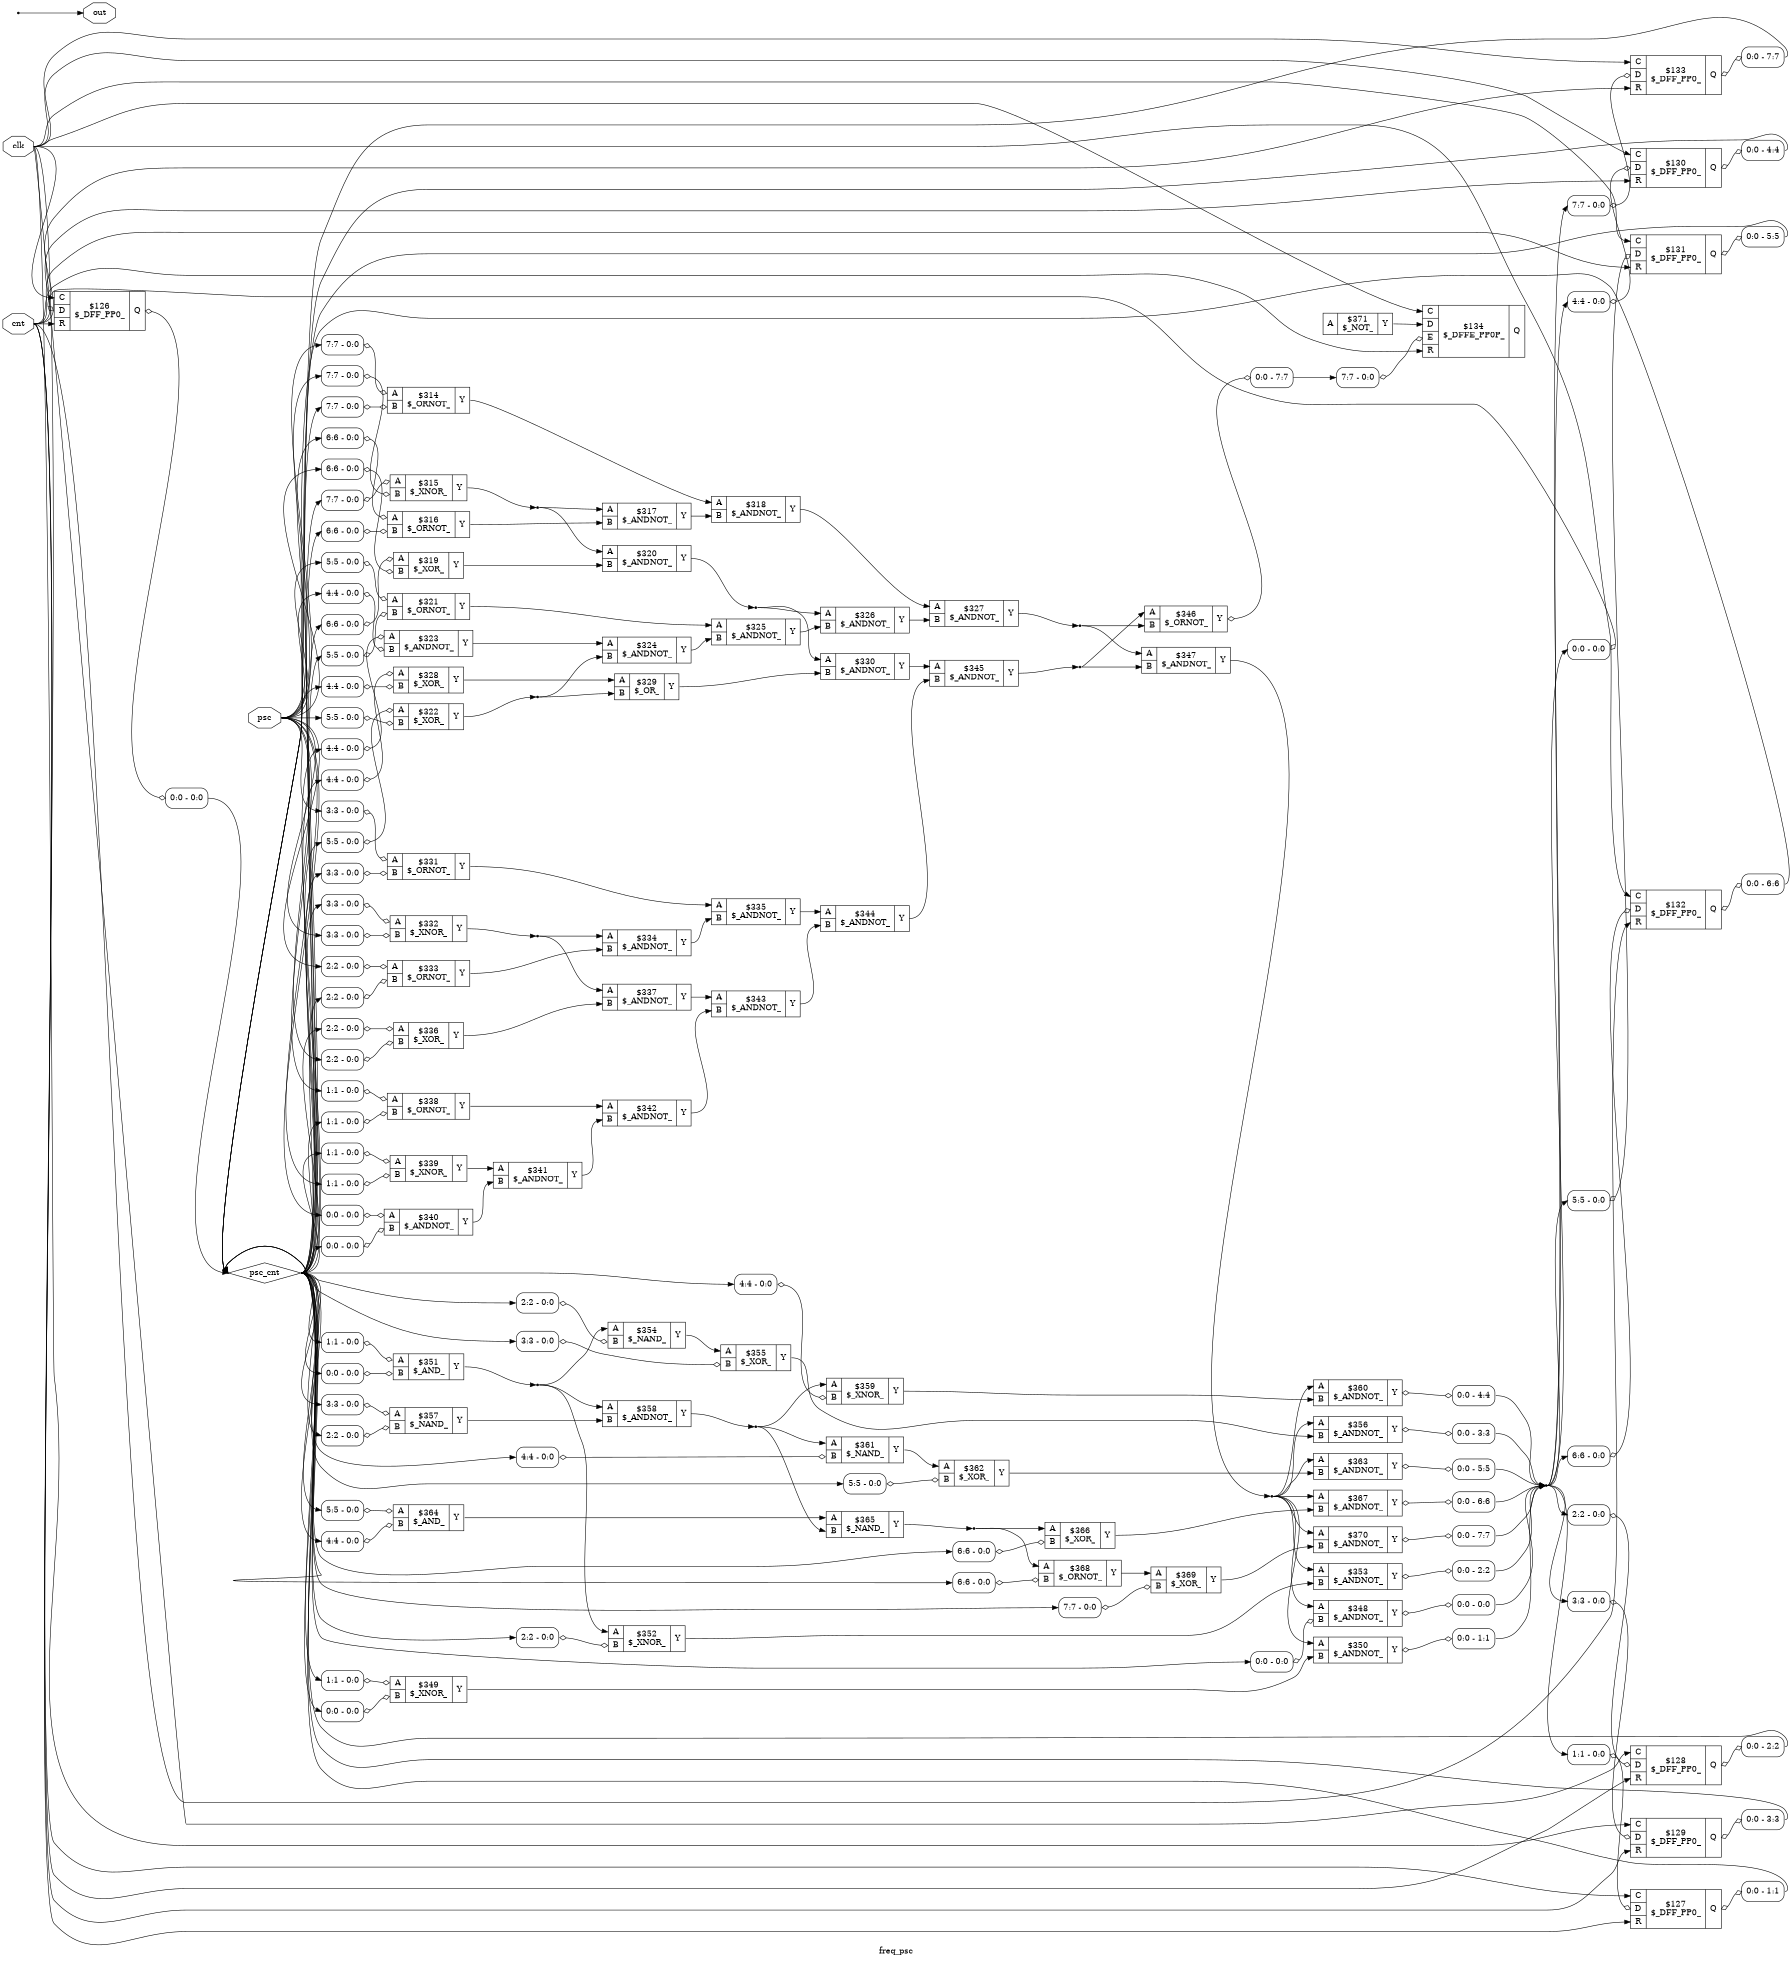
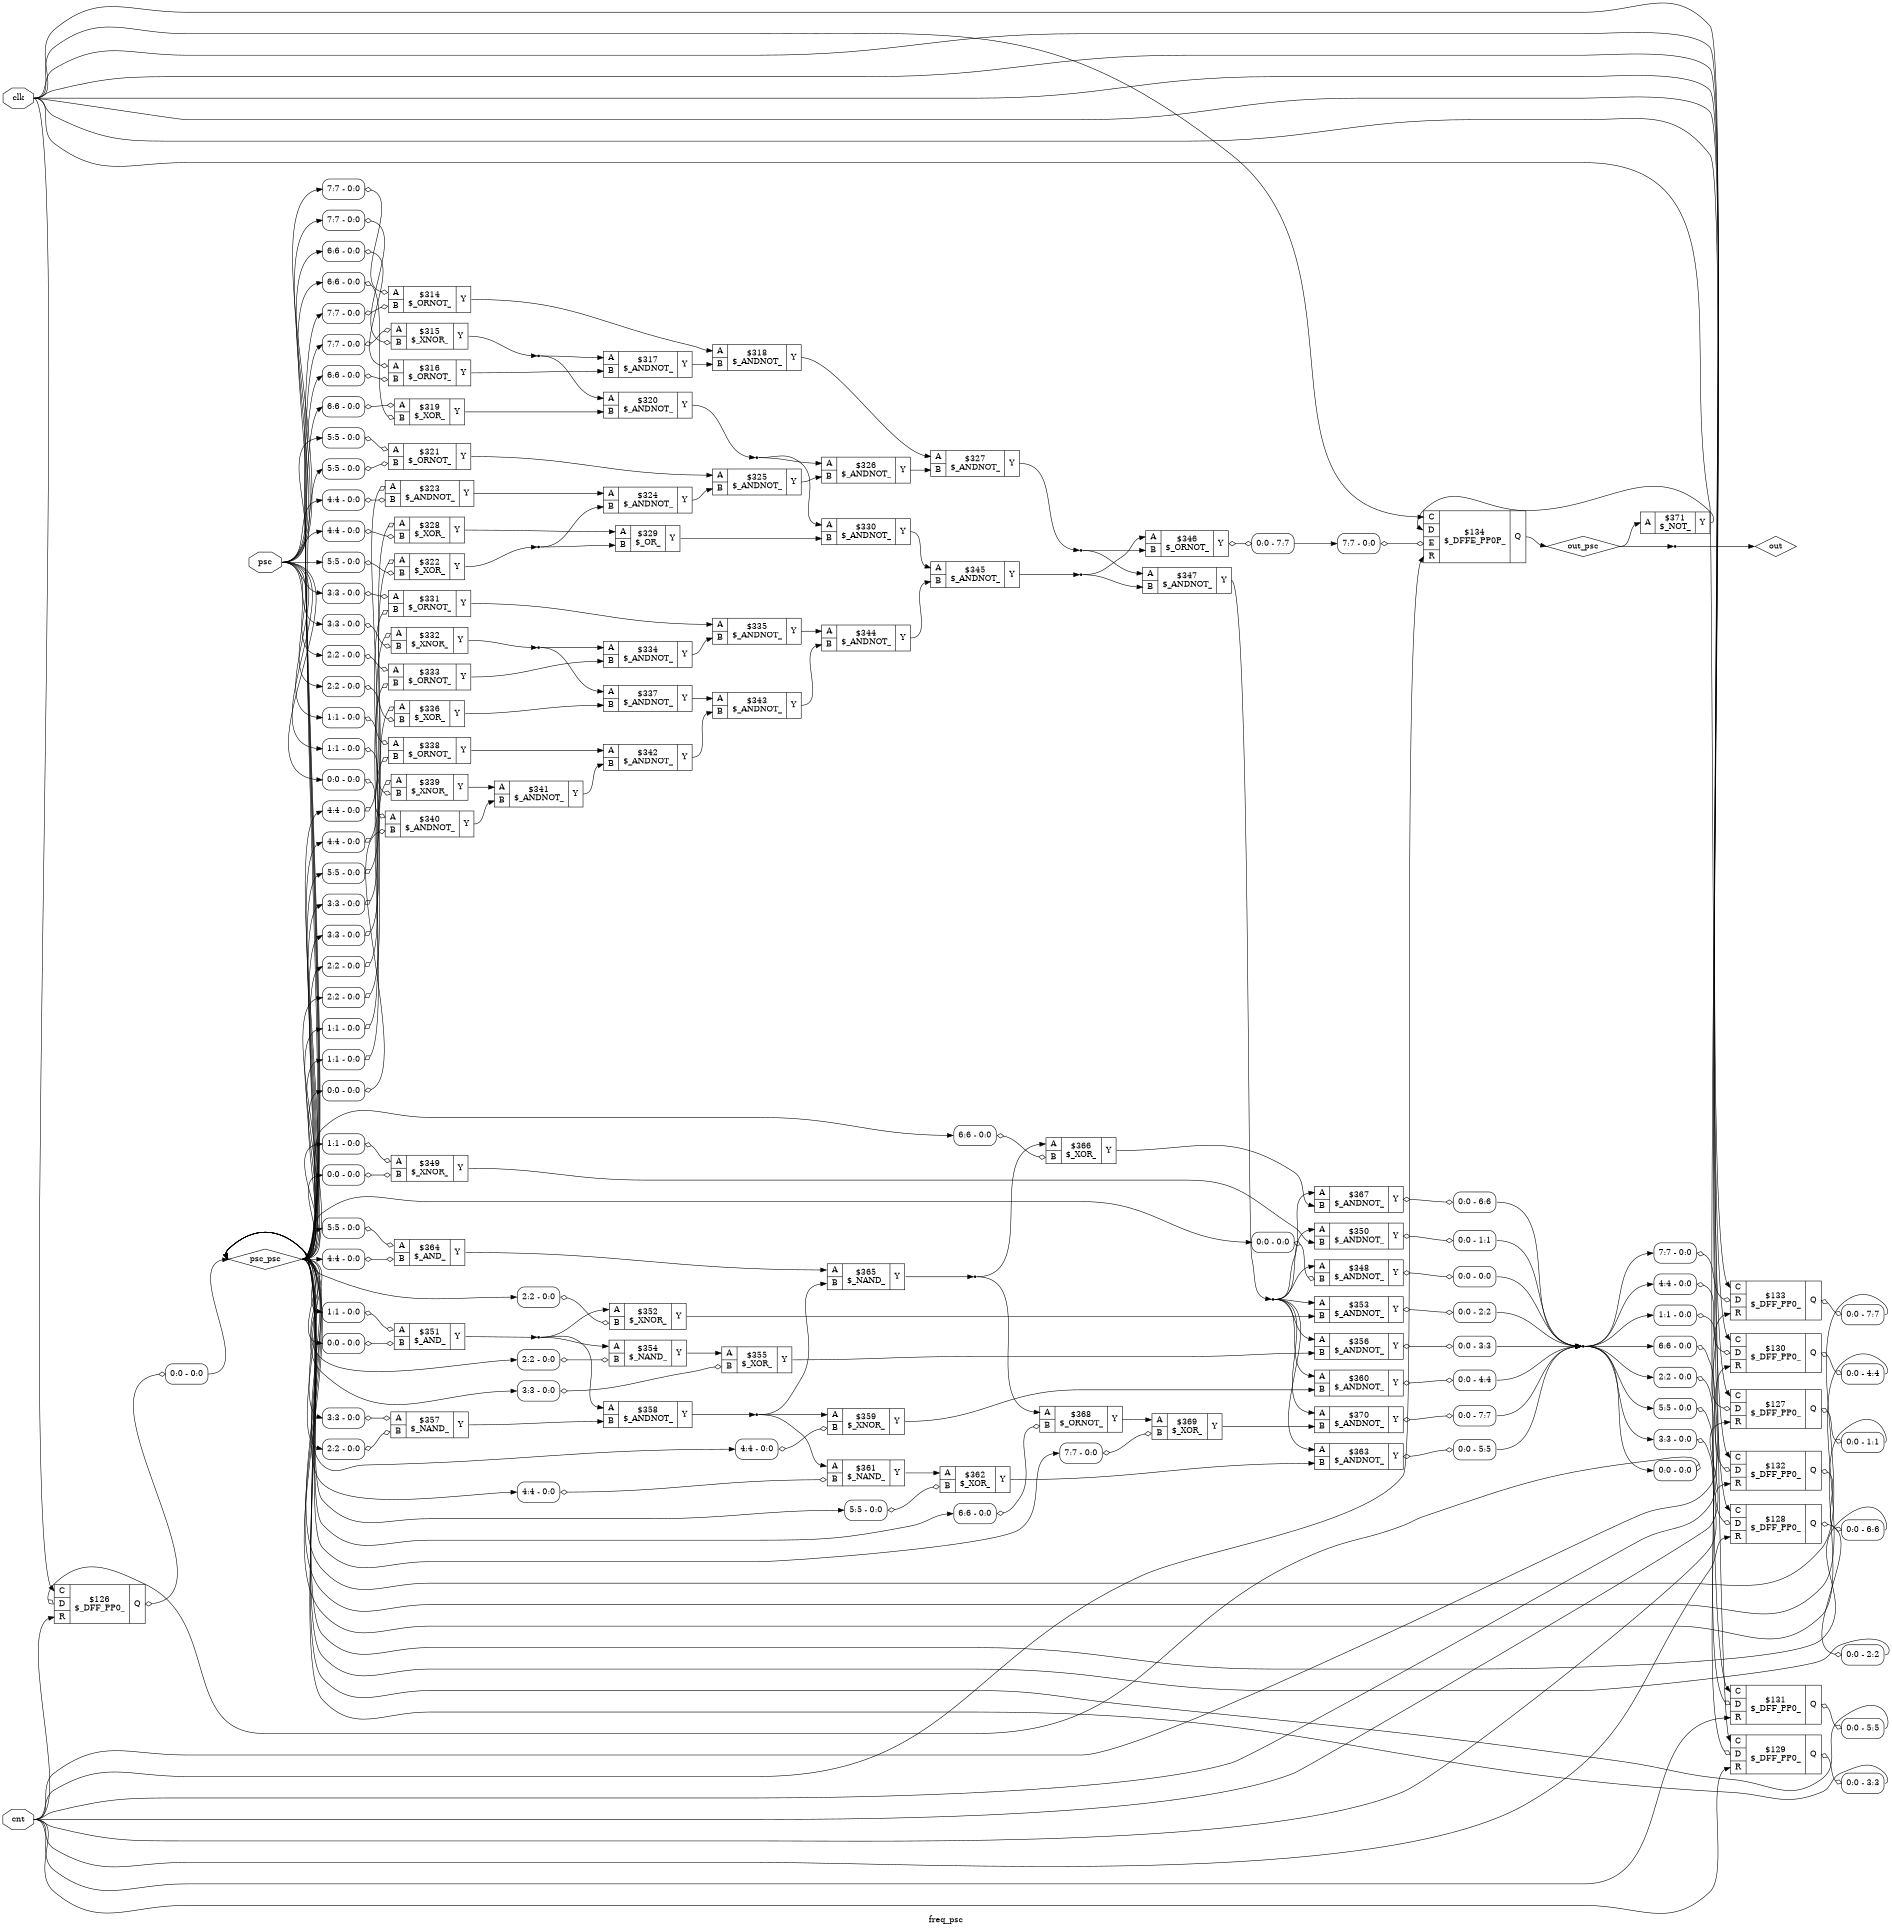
(100, 13) -> (1776, 546)
none -> (1583, 546)
(265, 1273) -> (265, 1259)
